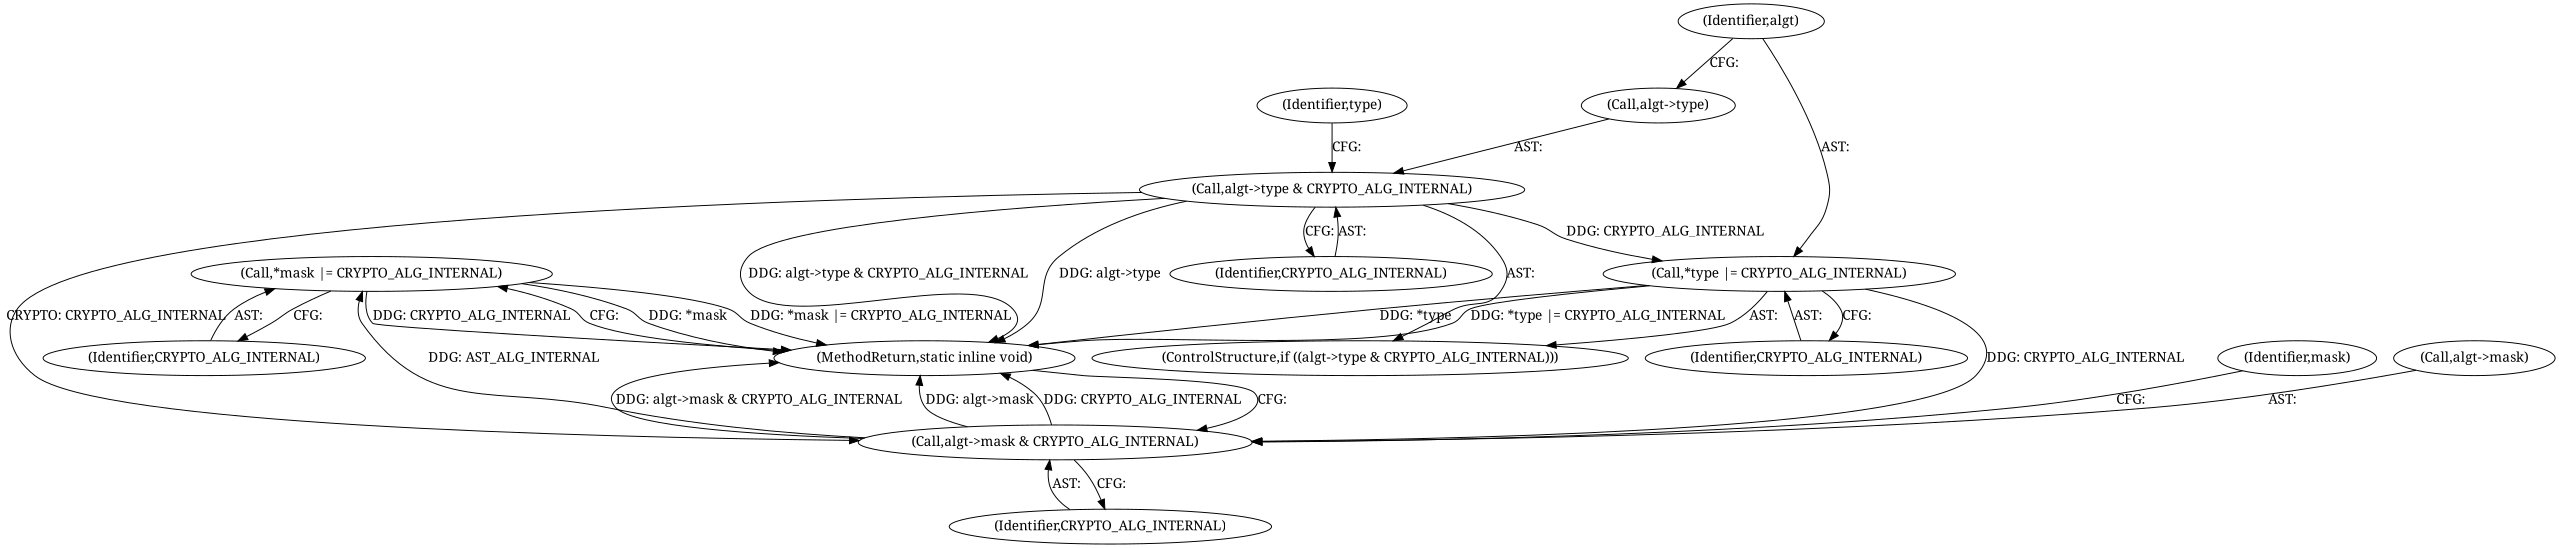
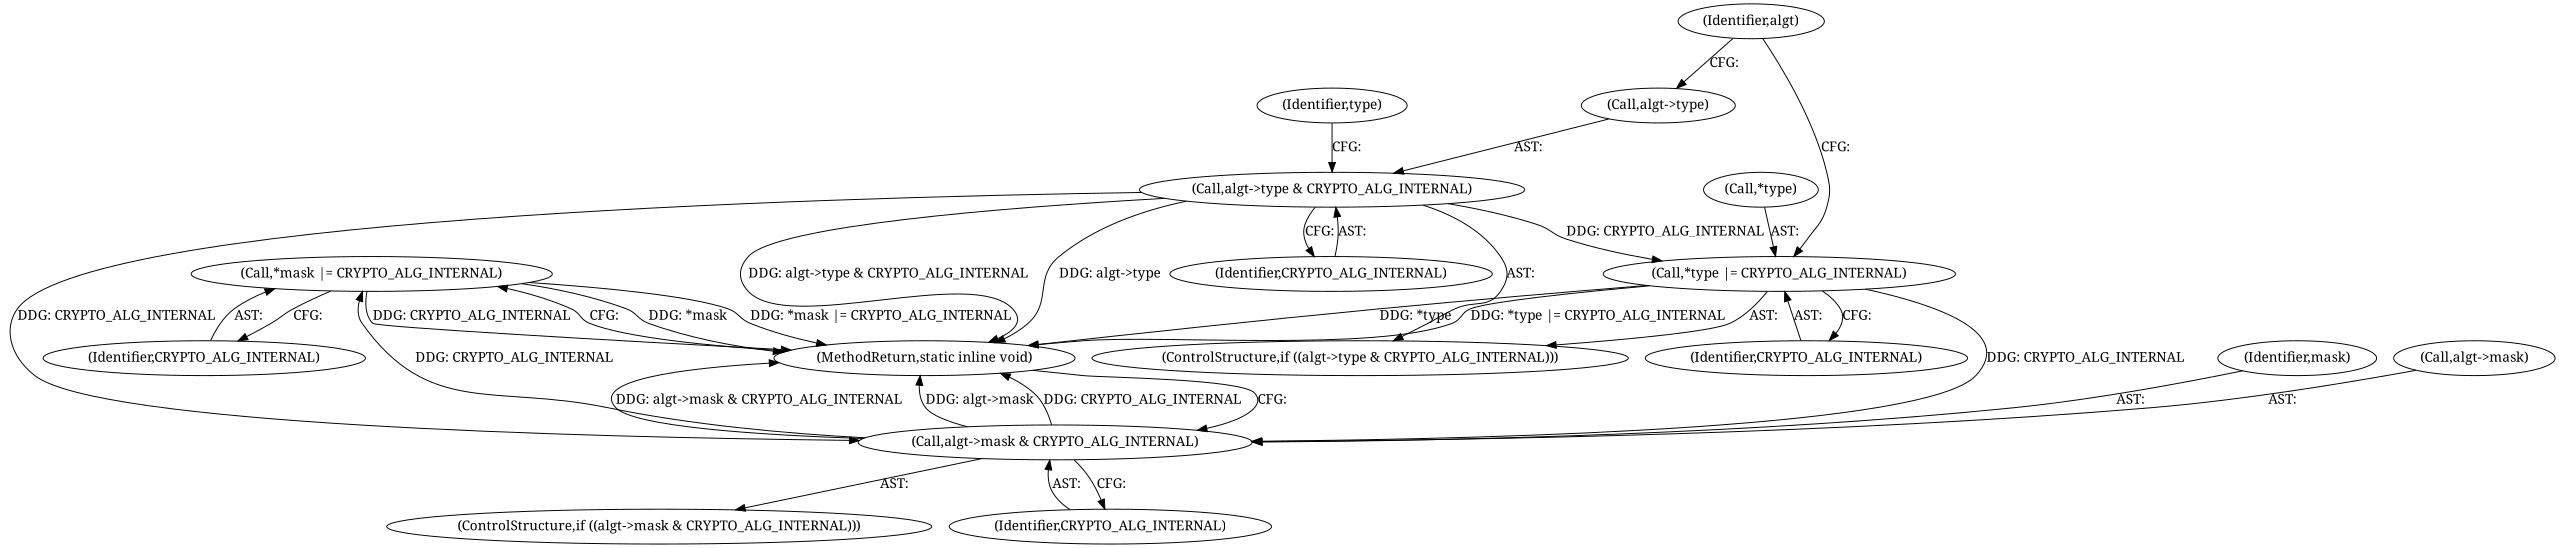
(1837, 148) -> (1837, 148)
none -> (1761, 190)
(117, 316) -> (117, 316)
(515, 358) -> (515, 358)
(2133, 400) -> (2133, 400)
none -> (659, 527)
